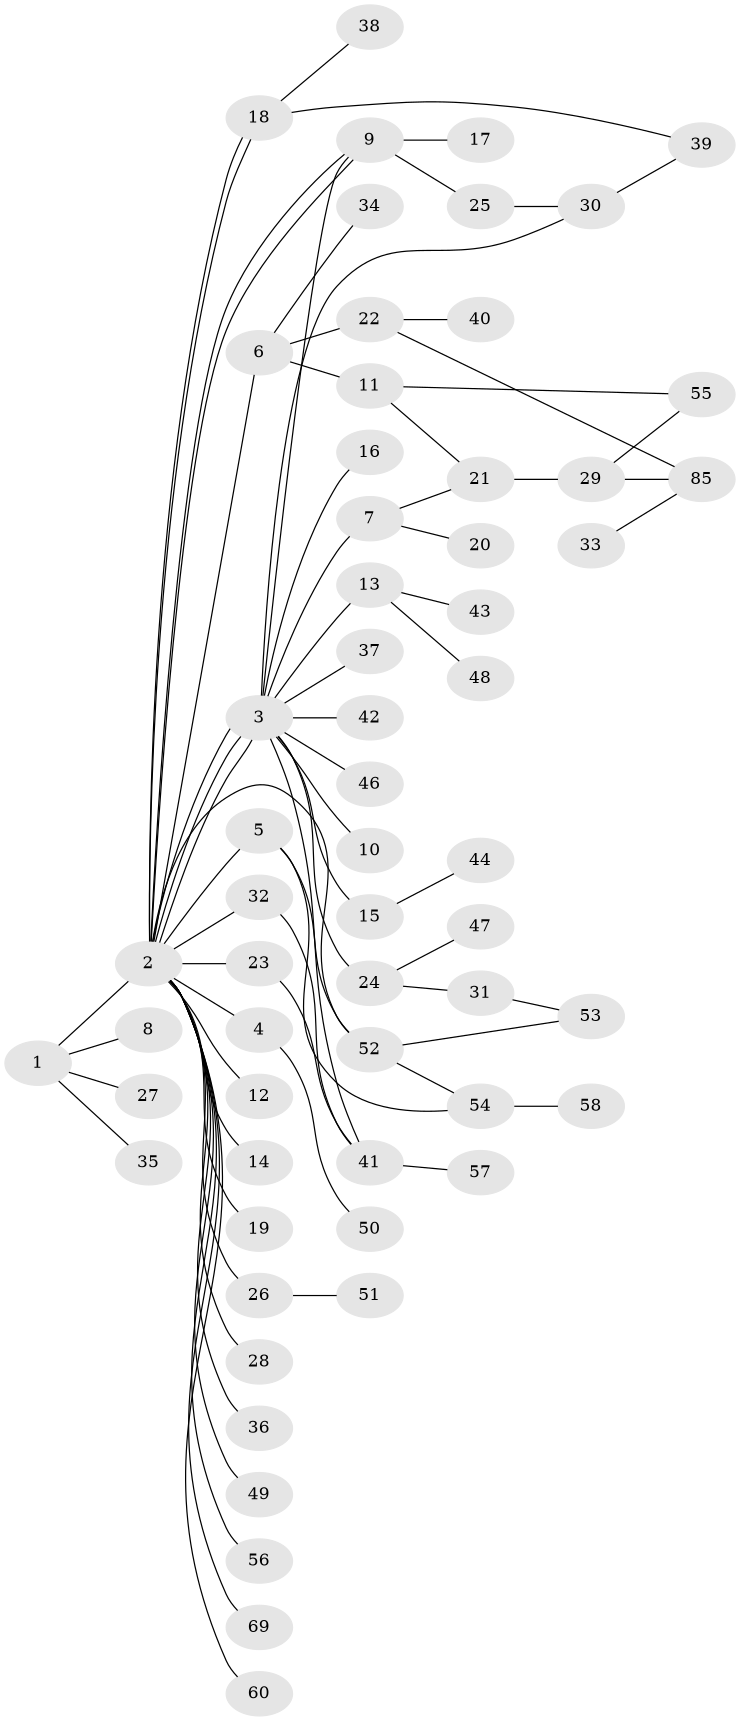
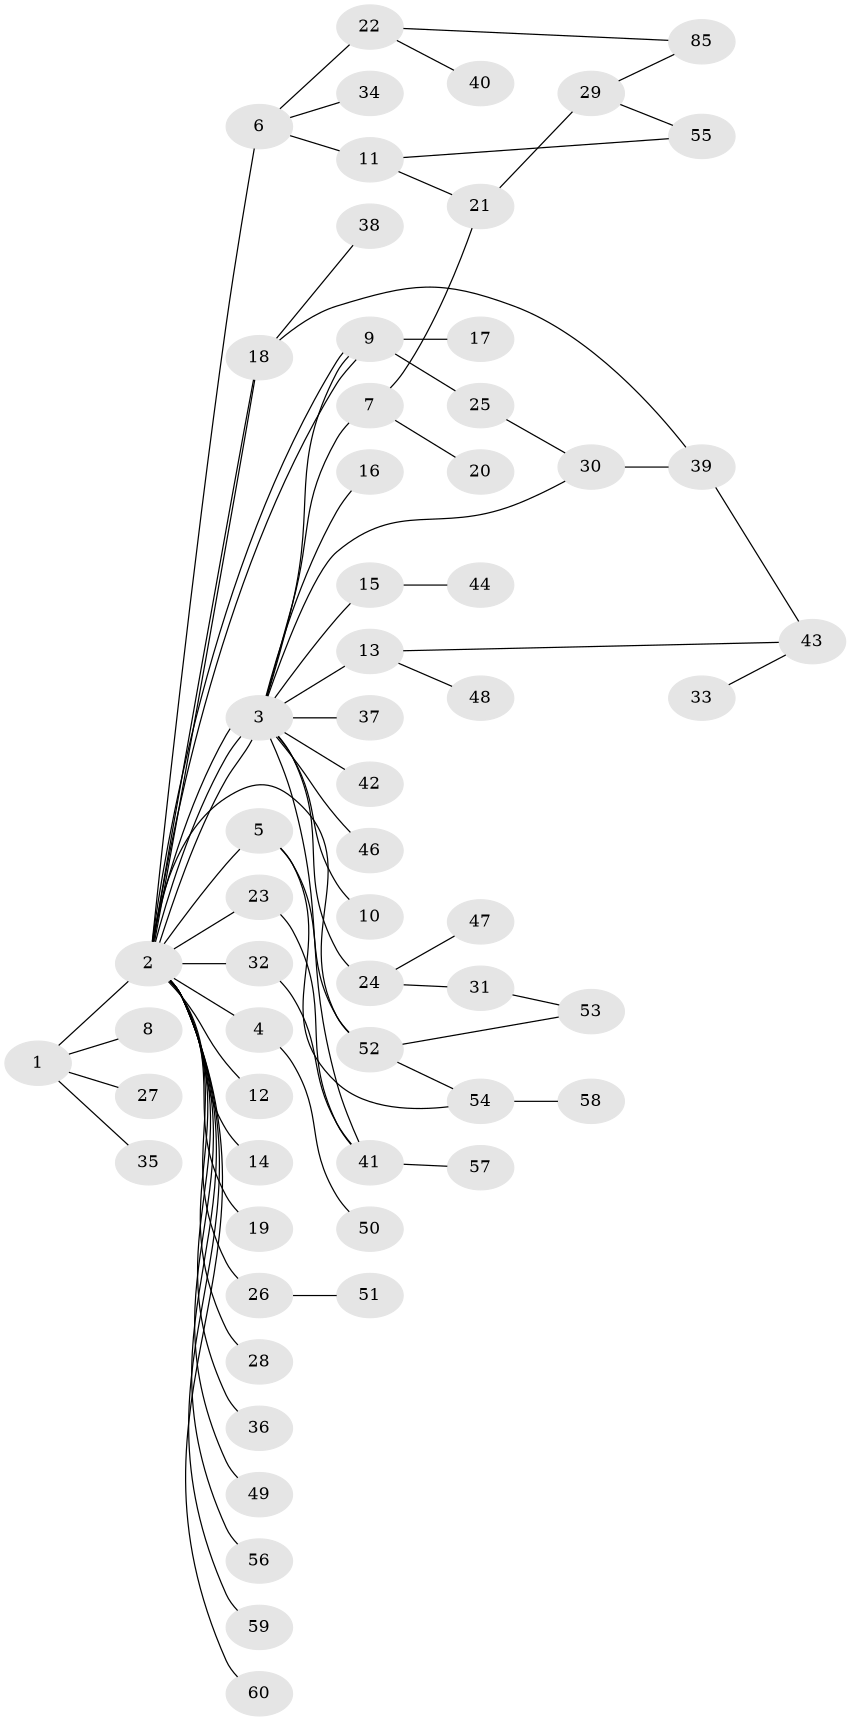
(647, 513) -> (757, 670)
none -> (757, 554)
(259, 1627) -> (259, 1627)
